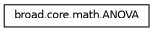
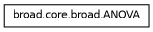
(77, 16) -> (77, 16)
